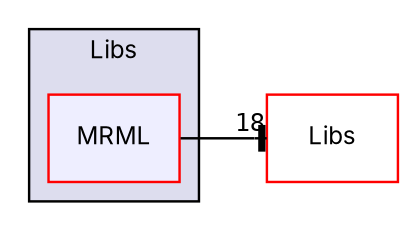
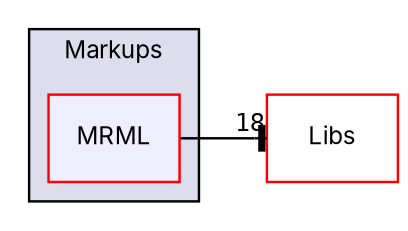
(114, 52) -> (114, 52)
